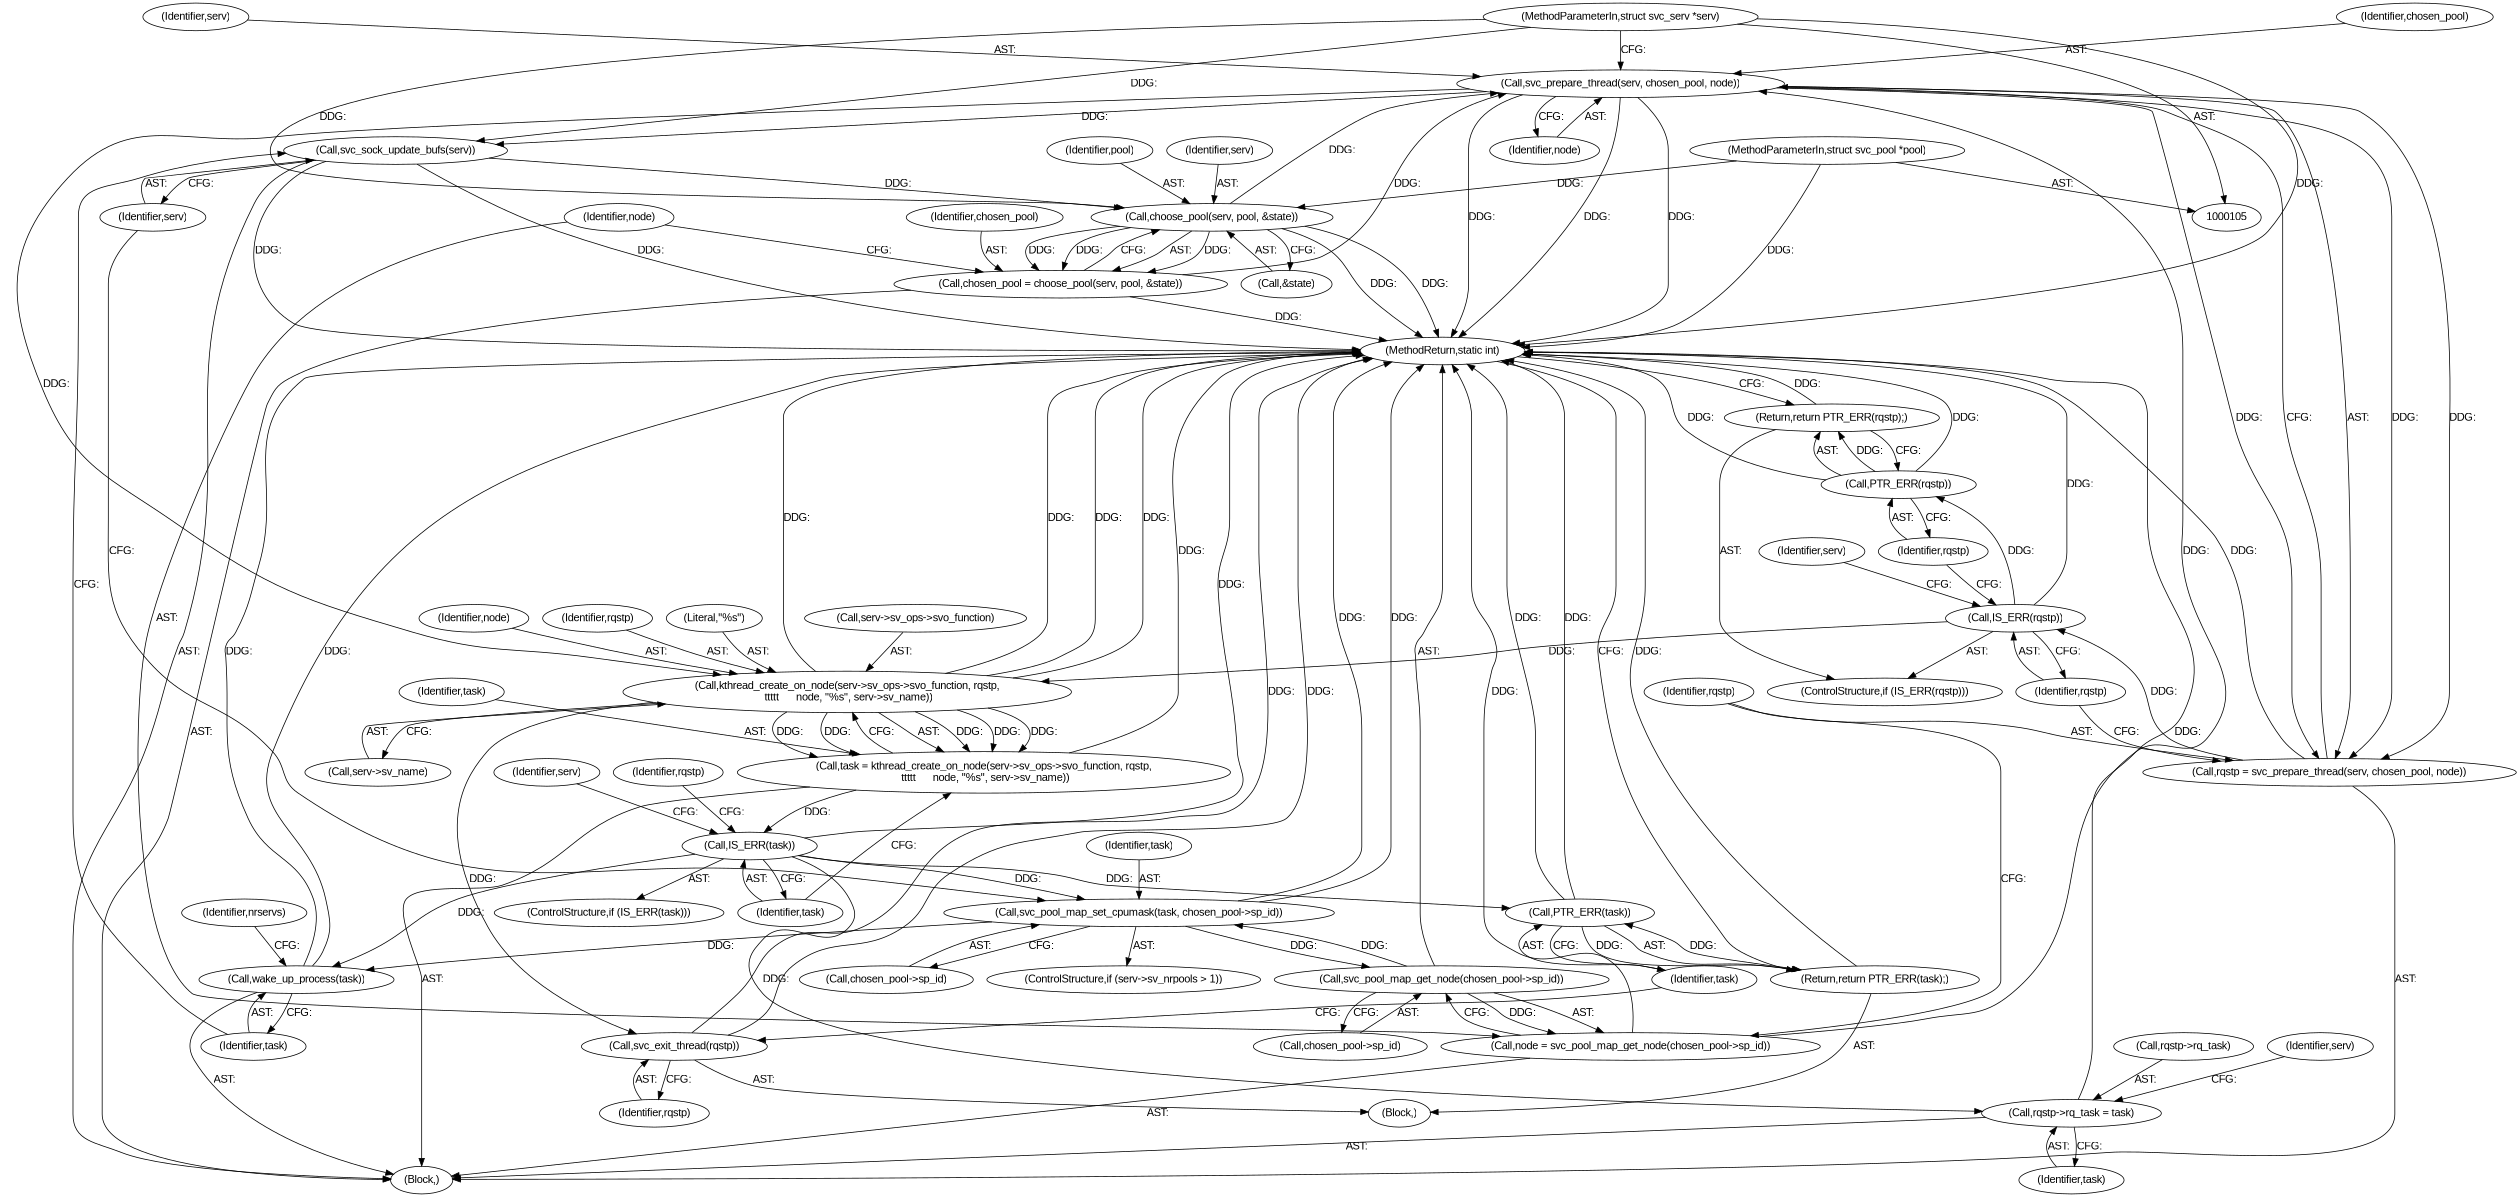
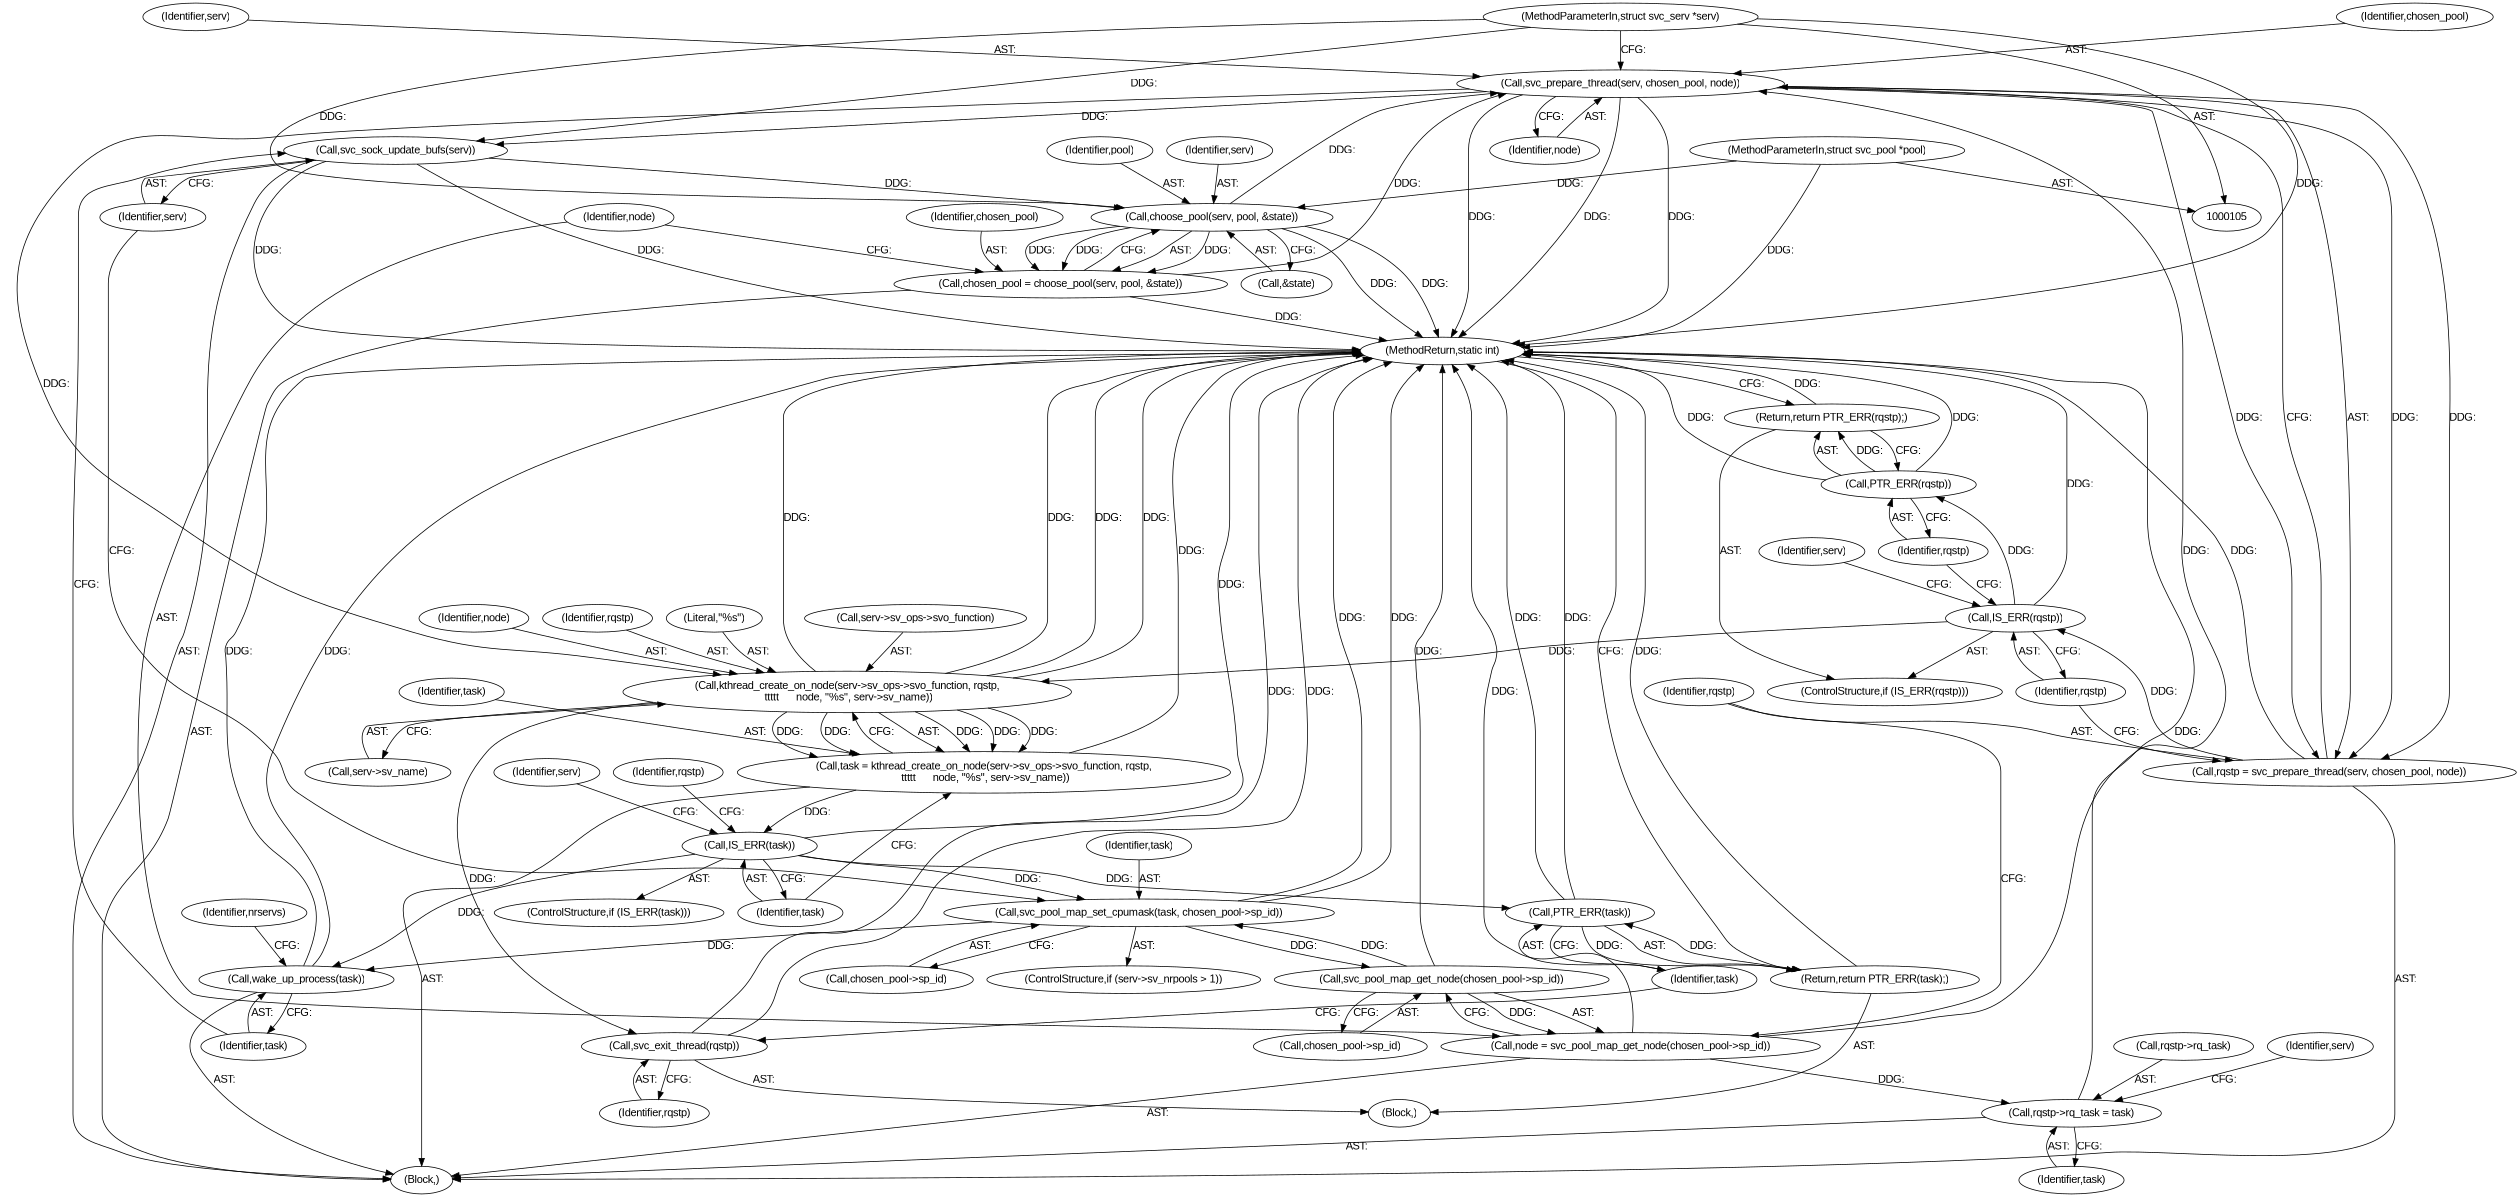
(1431, 652) -> (1431, 652)
(1234, 1080) -> (1856, 1081)
